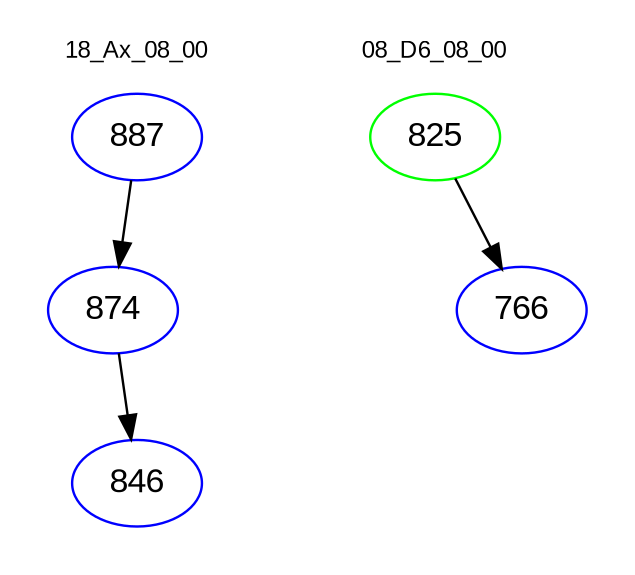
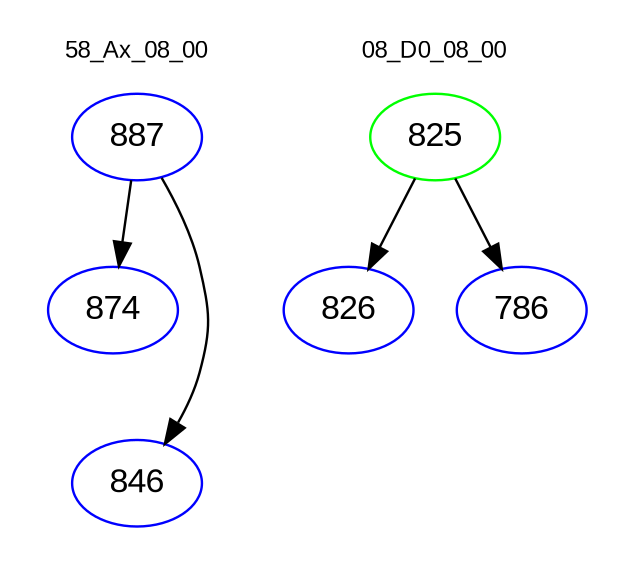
(137, 52) -> (137, 52)
(435, 52) -> (435, 52)
none -> (349, 310)
(522, 310) -> (522, 310)
(123, 384) -> (206, 299)
